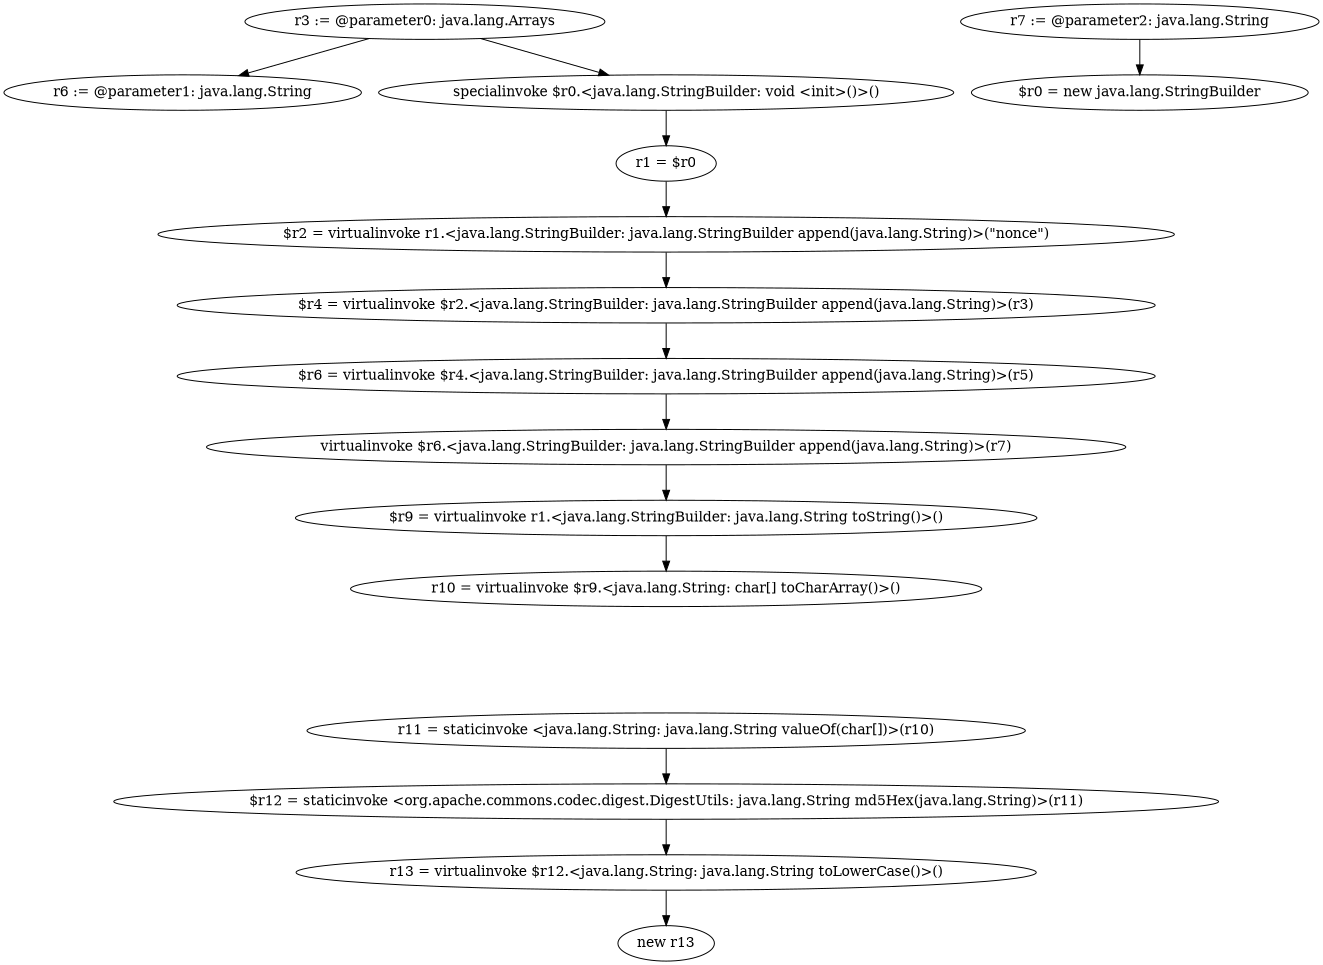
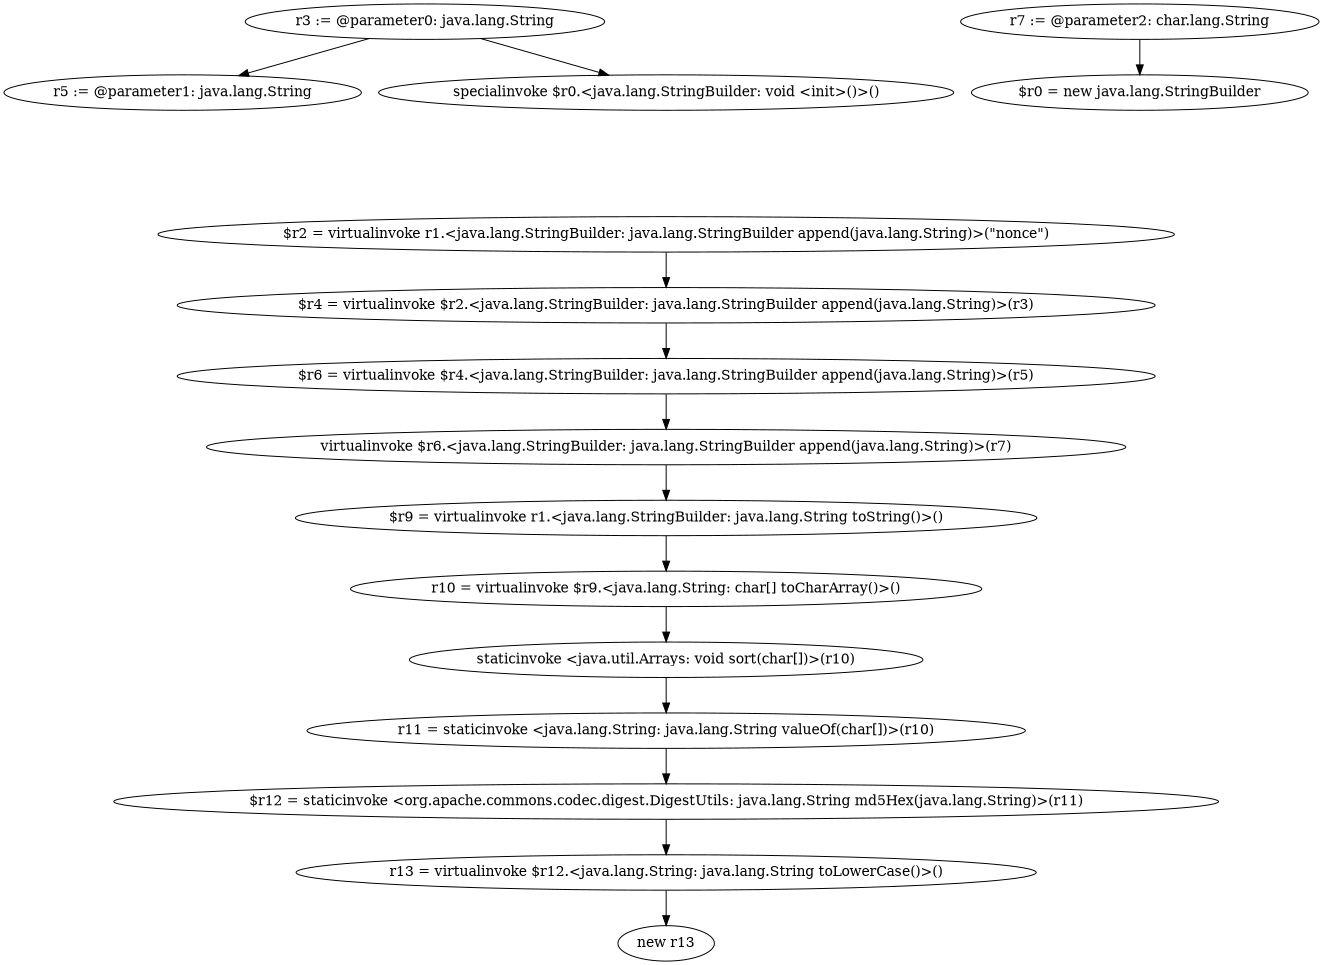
(425, 22) -> (425, 22)
(1140, 22) -> (1140, 22)
(183, 93) -> (183, 93)
(666, 163) -> none
none -> (666, 660)
